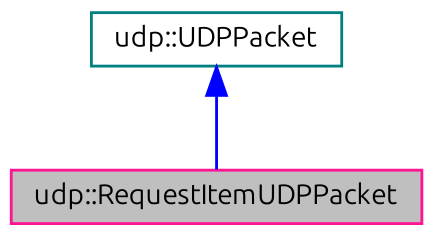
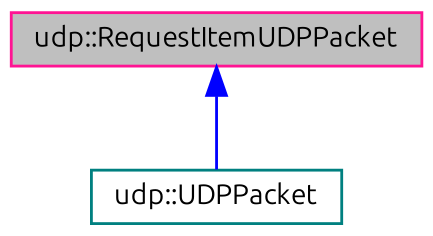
(217, 133) -> (217, 133)
